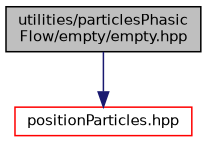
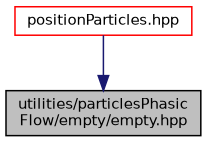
(103, 72) -> (103, 55)
